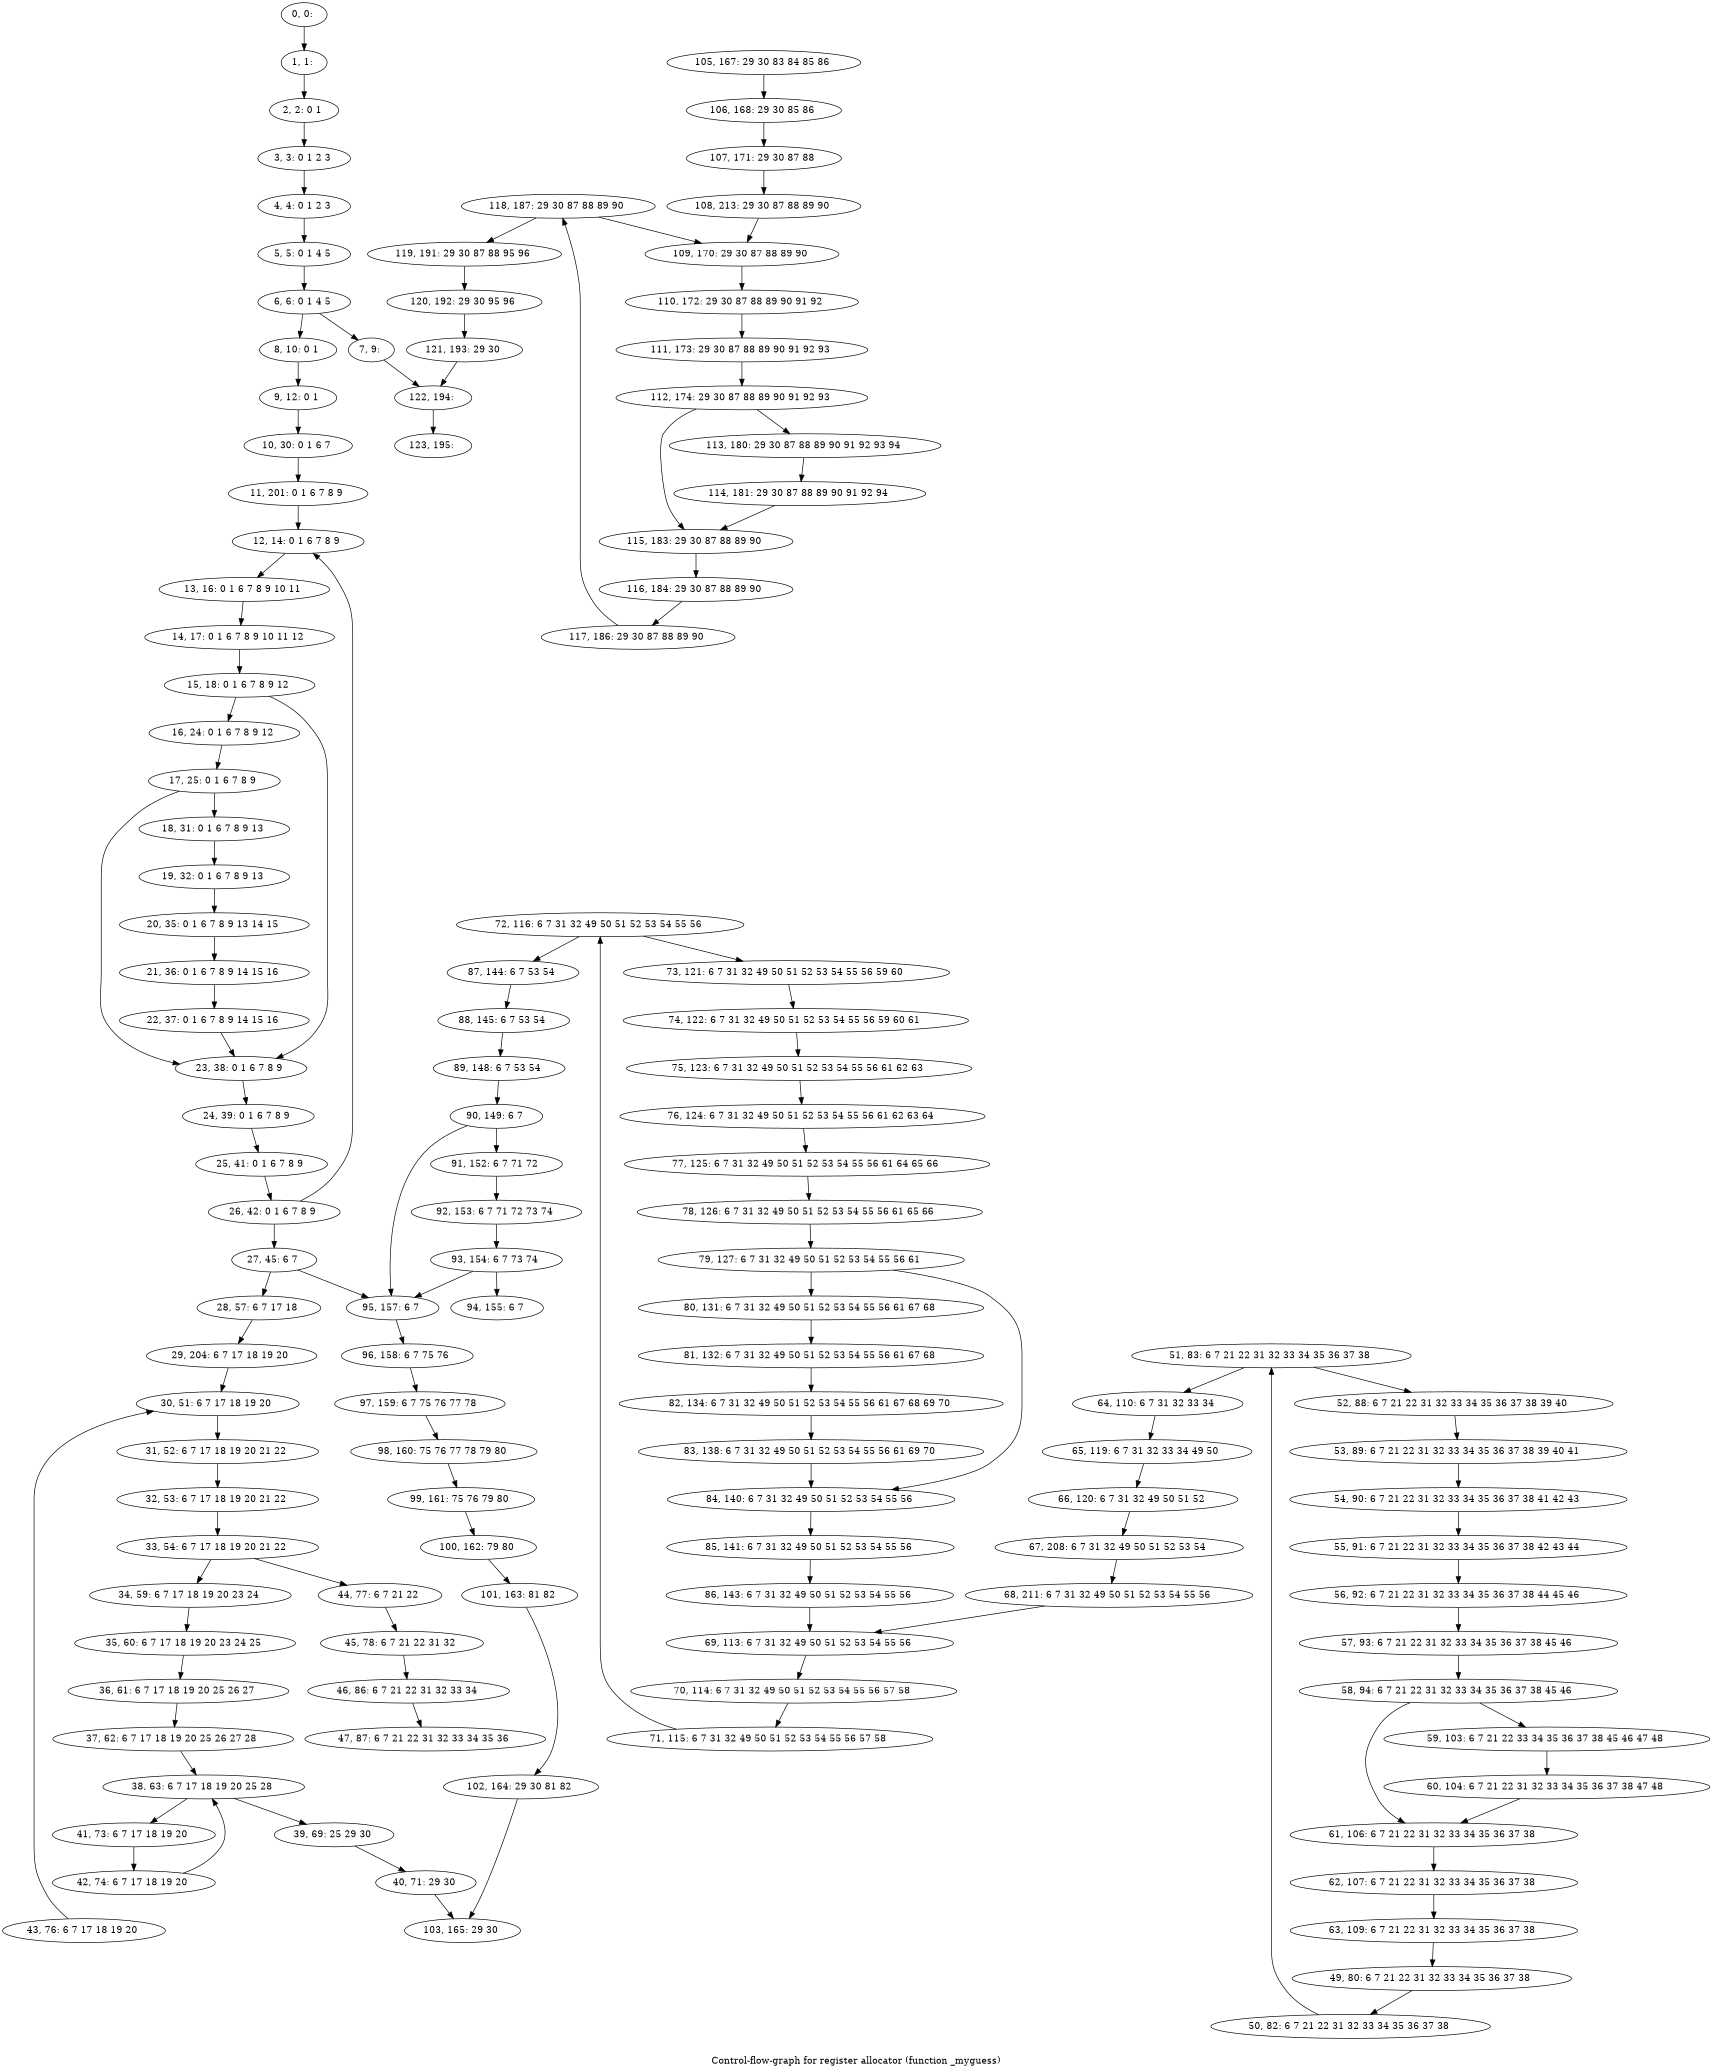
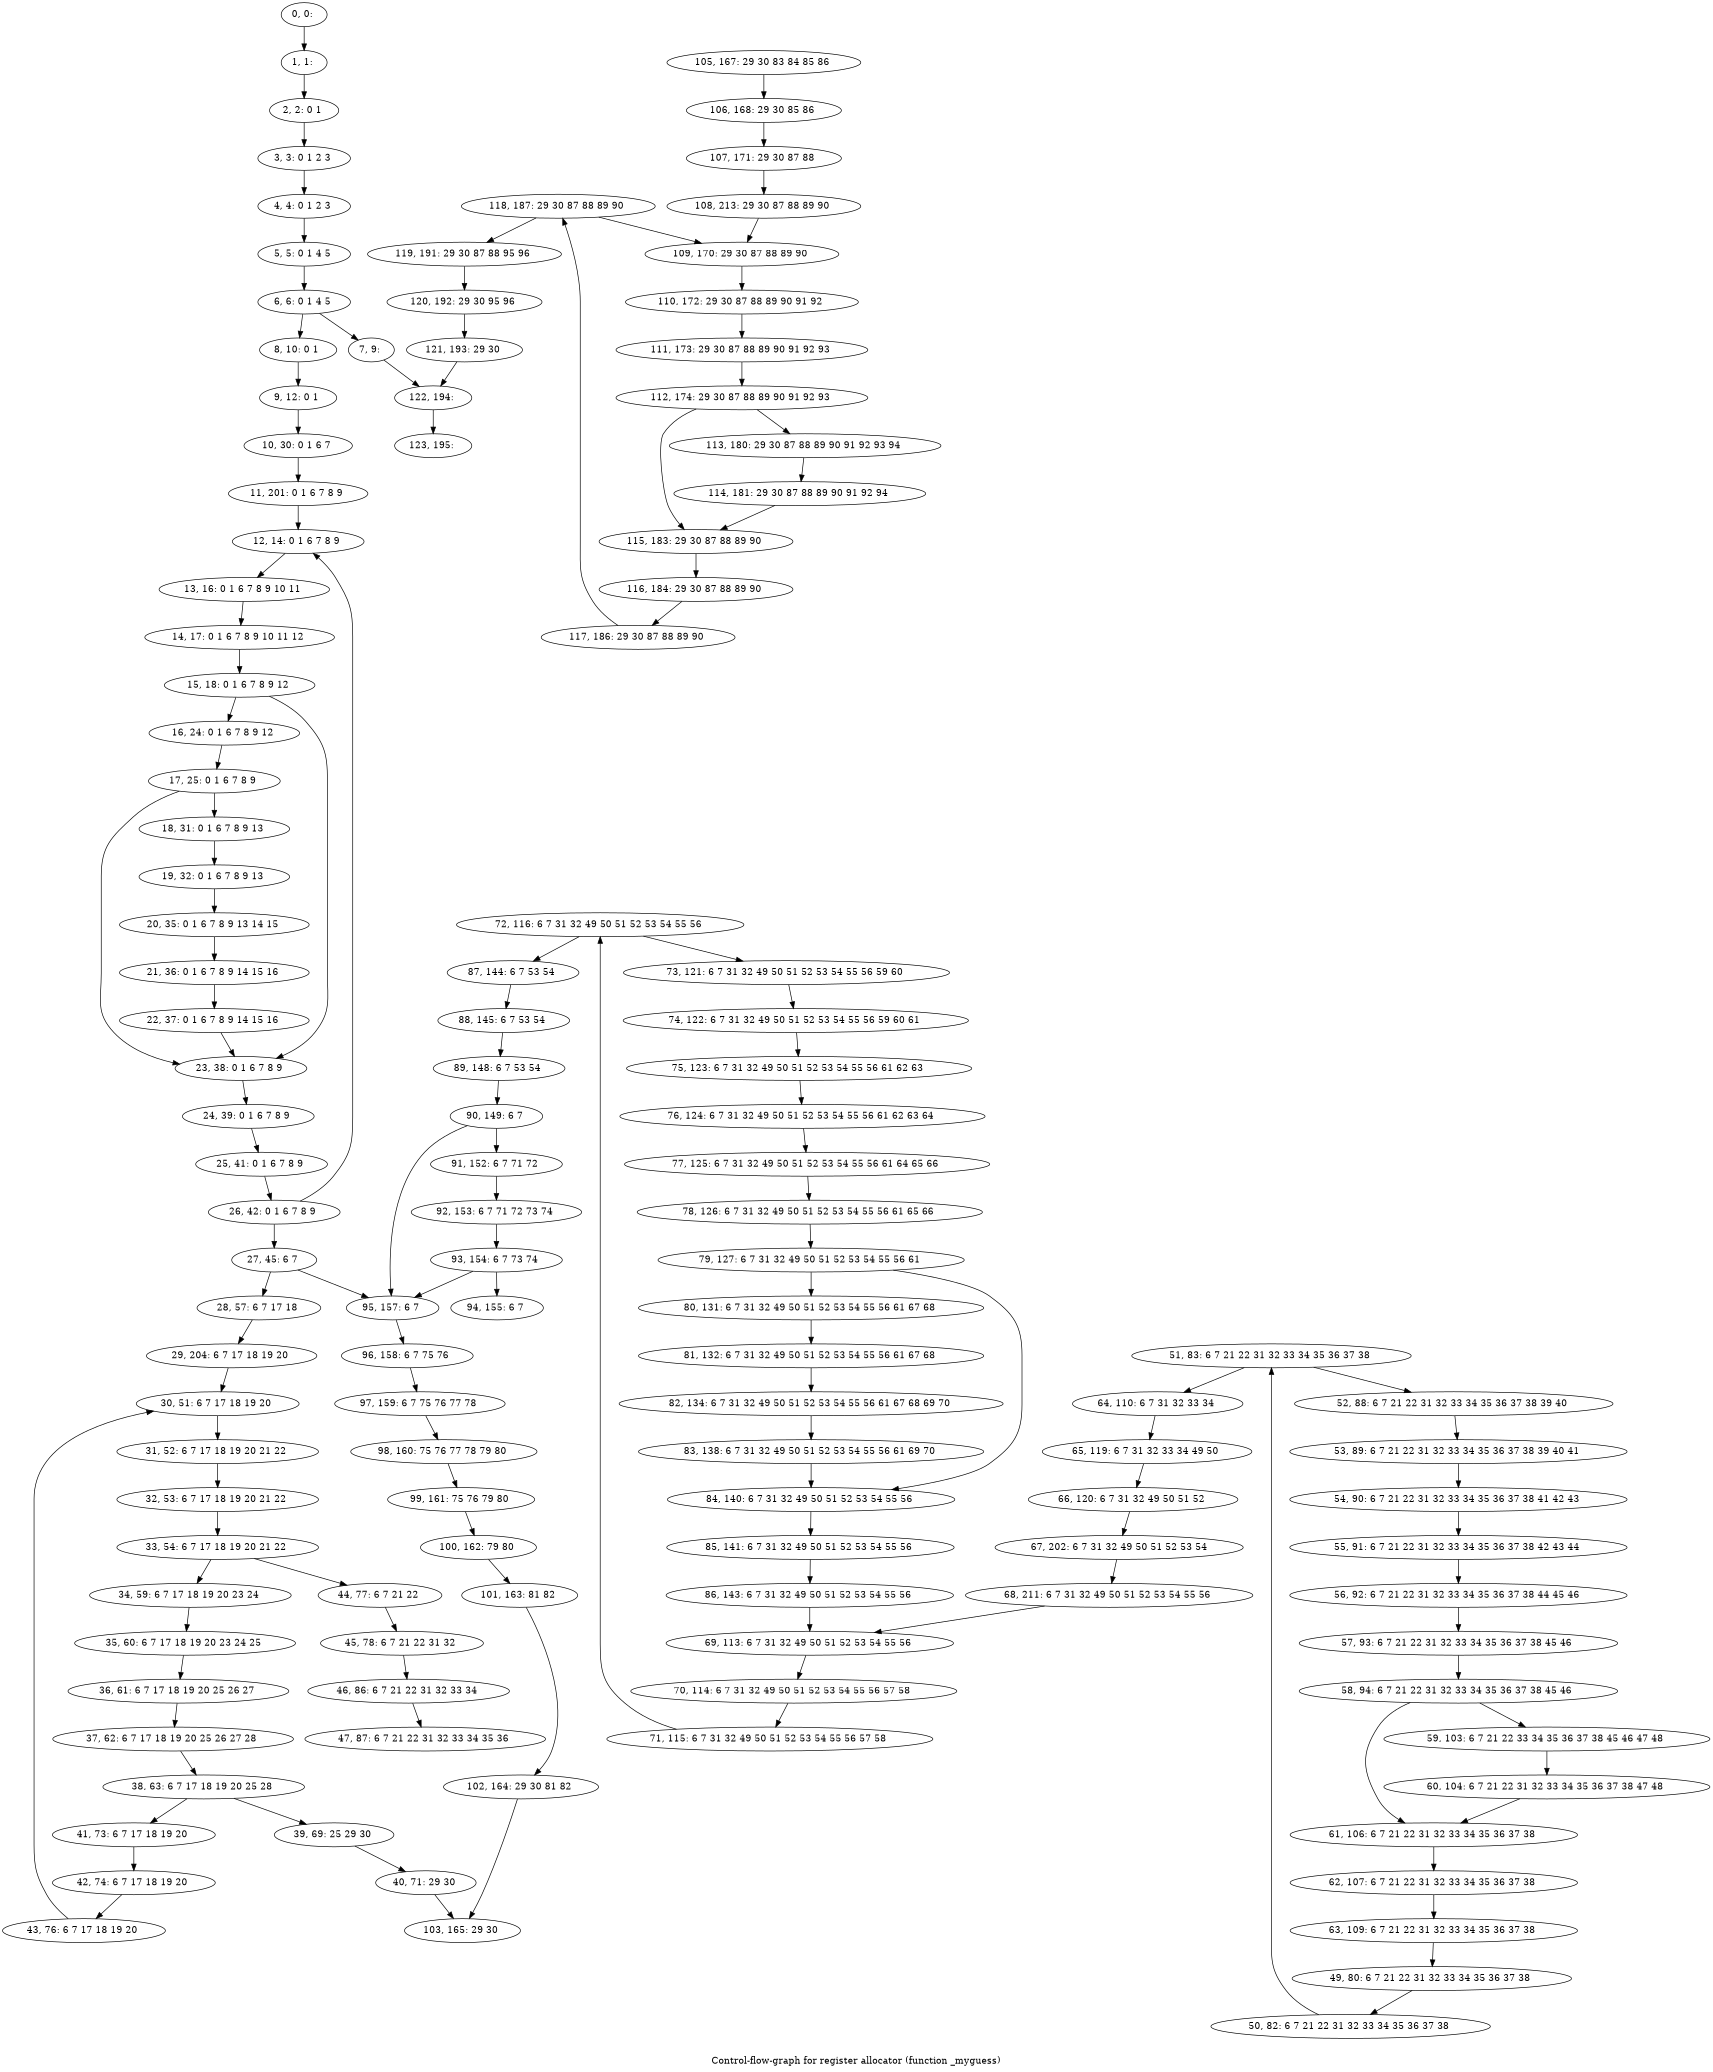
(1119, 1547) -> (1119, 1547)
(220, 1848) -> (111, 1904)
